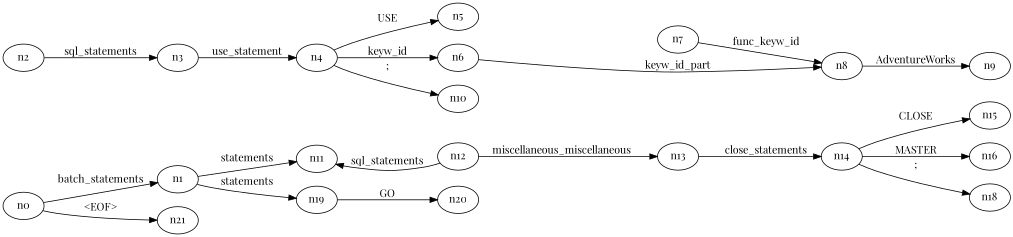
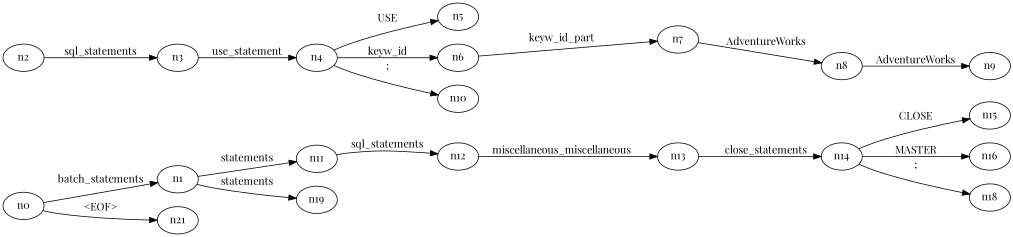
(766, 42) -> (766, 42)
(646, 71) -> (564, 49)
(392, 170) -> (383, 151)
(458, 200) -> none
